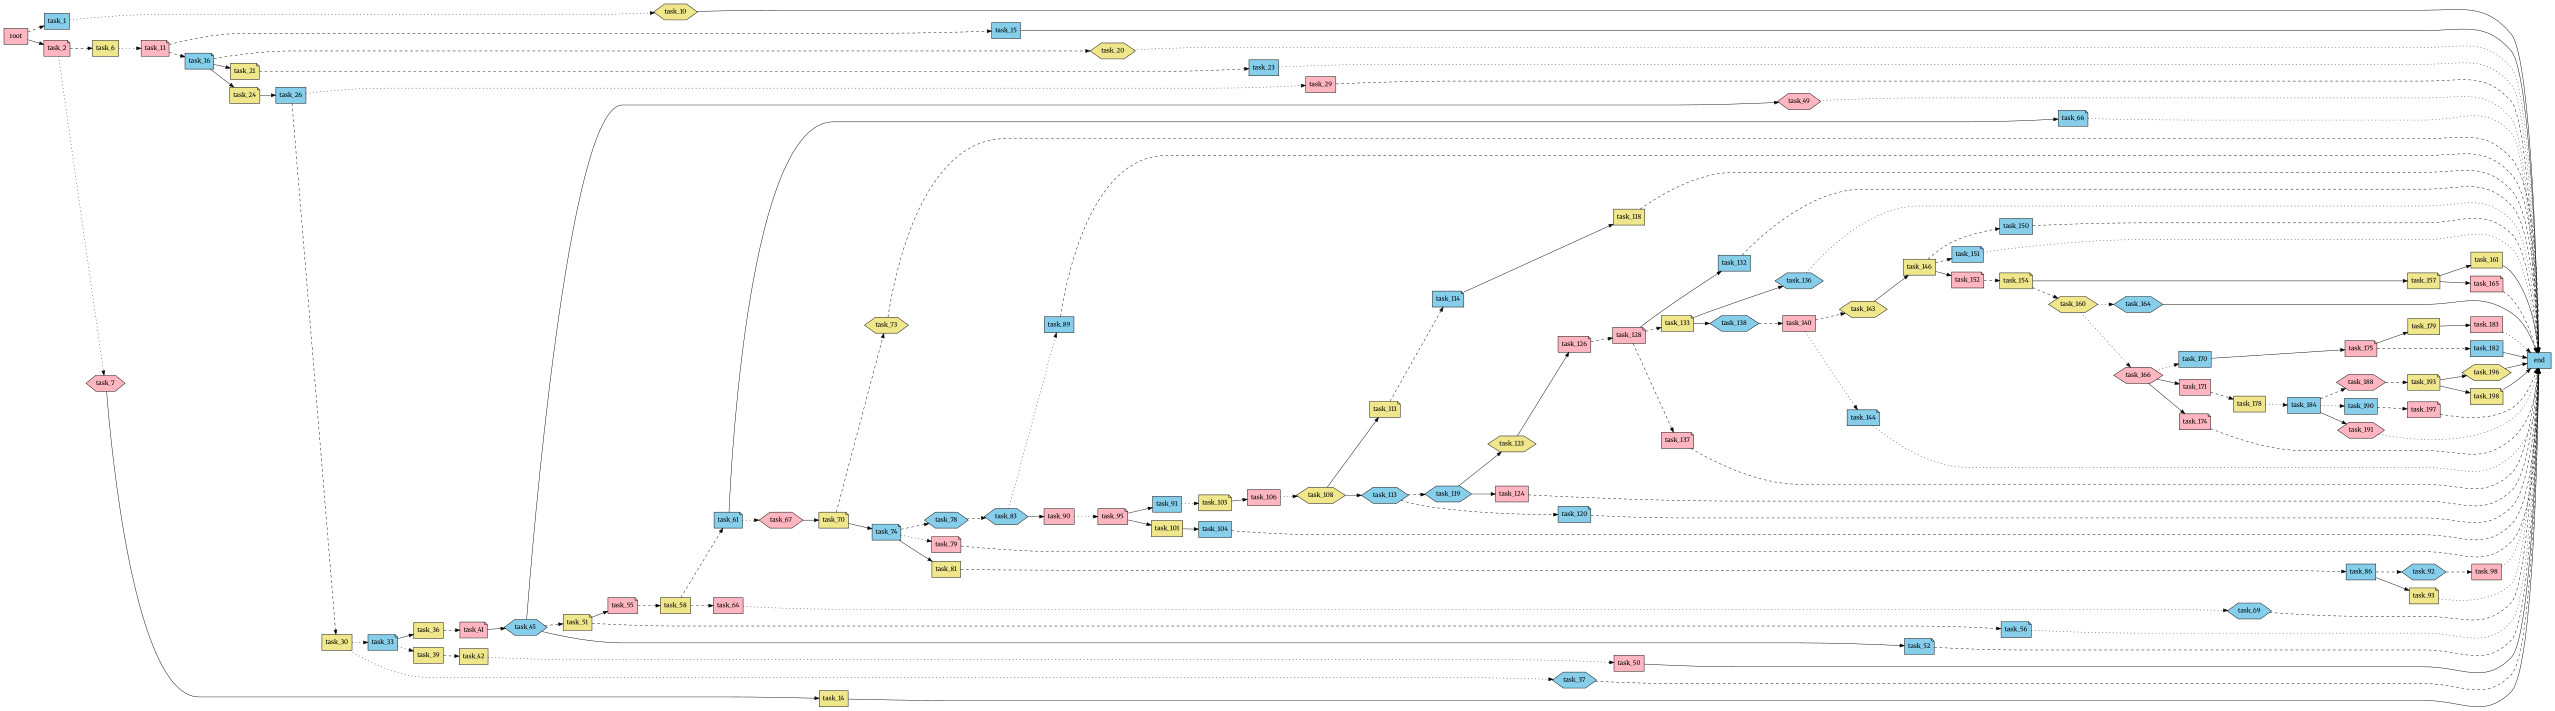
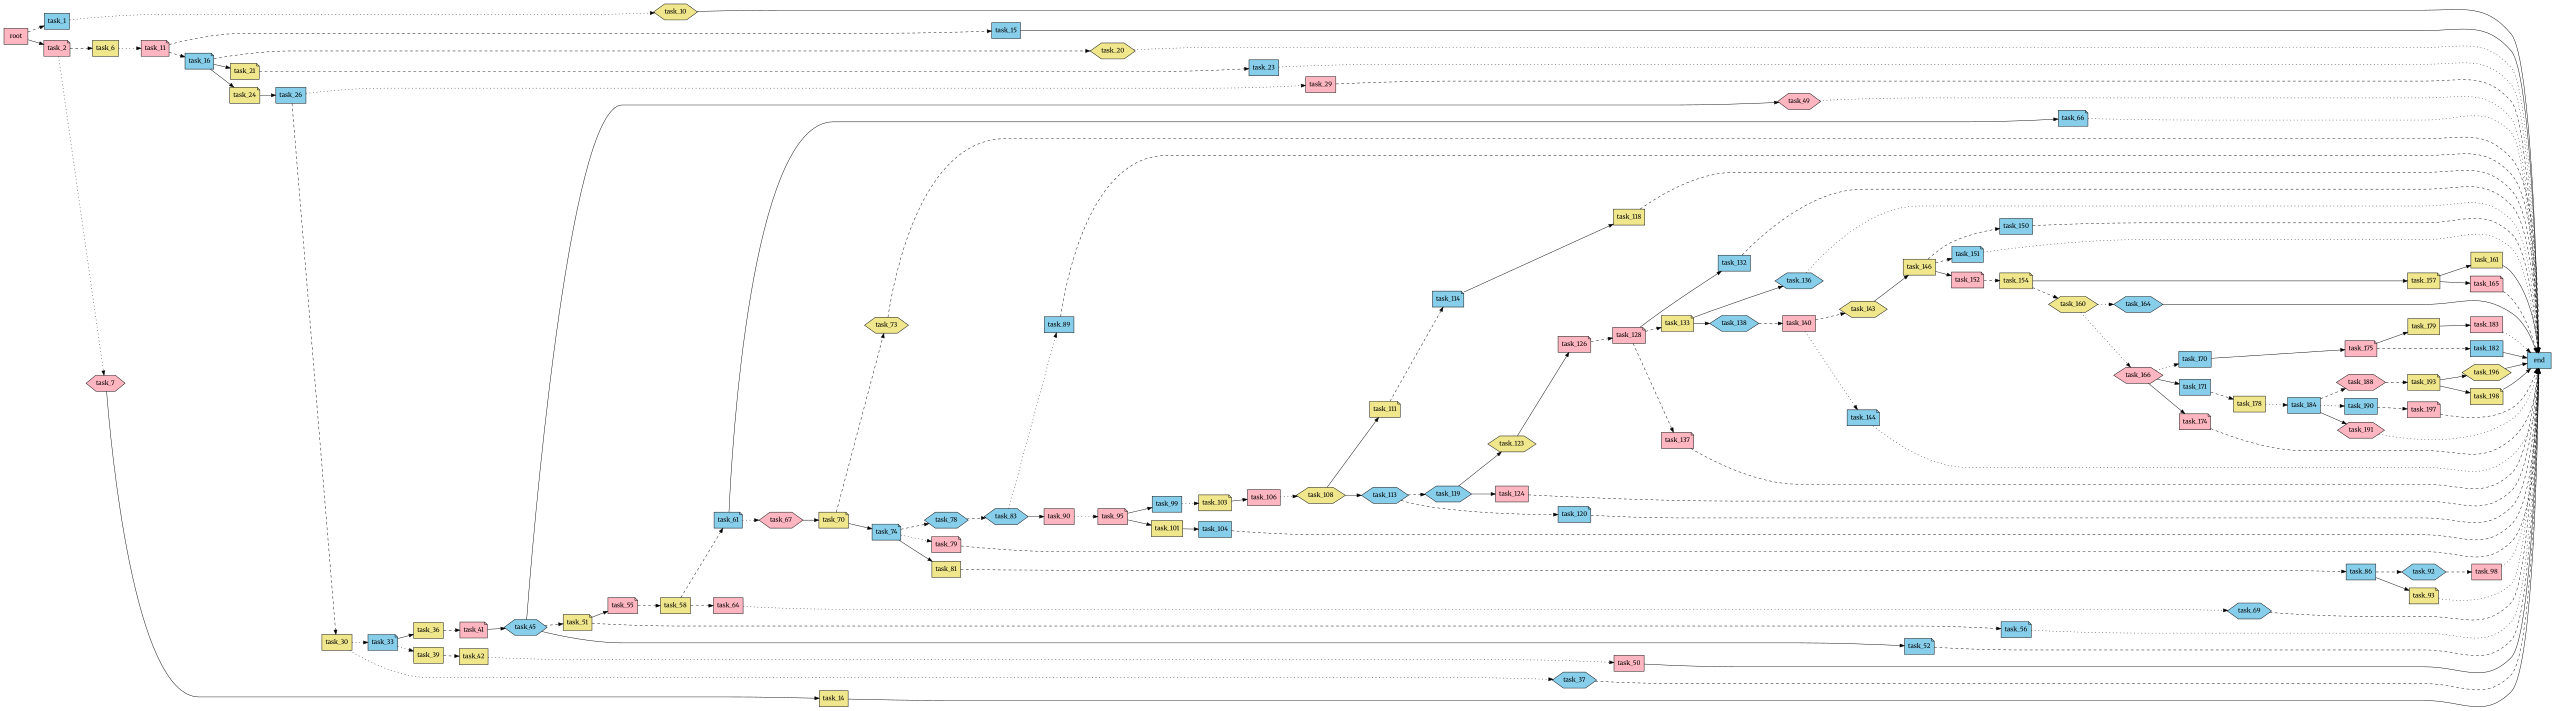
(2195, 387) -> (2195, 387)
(1167, 504) -> (1167, 504)
